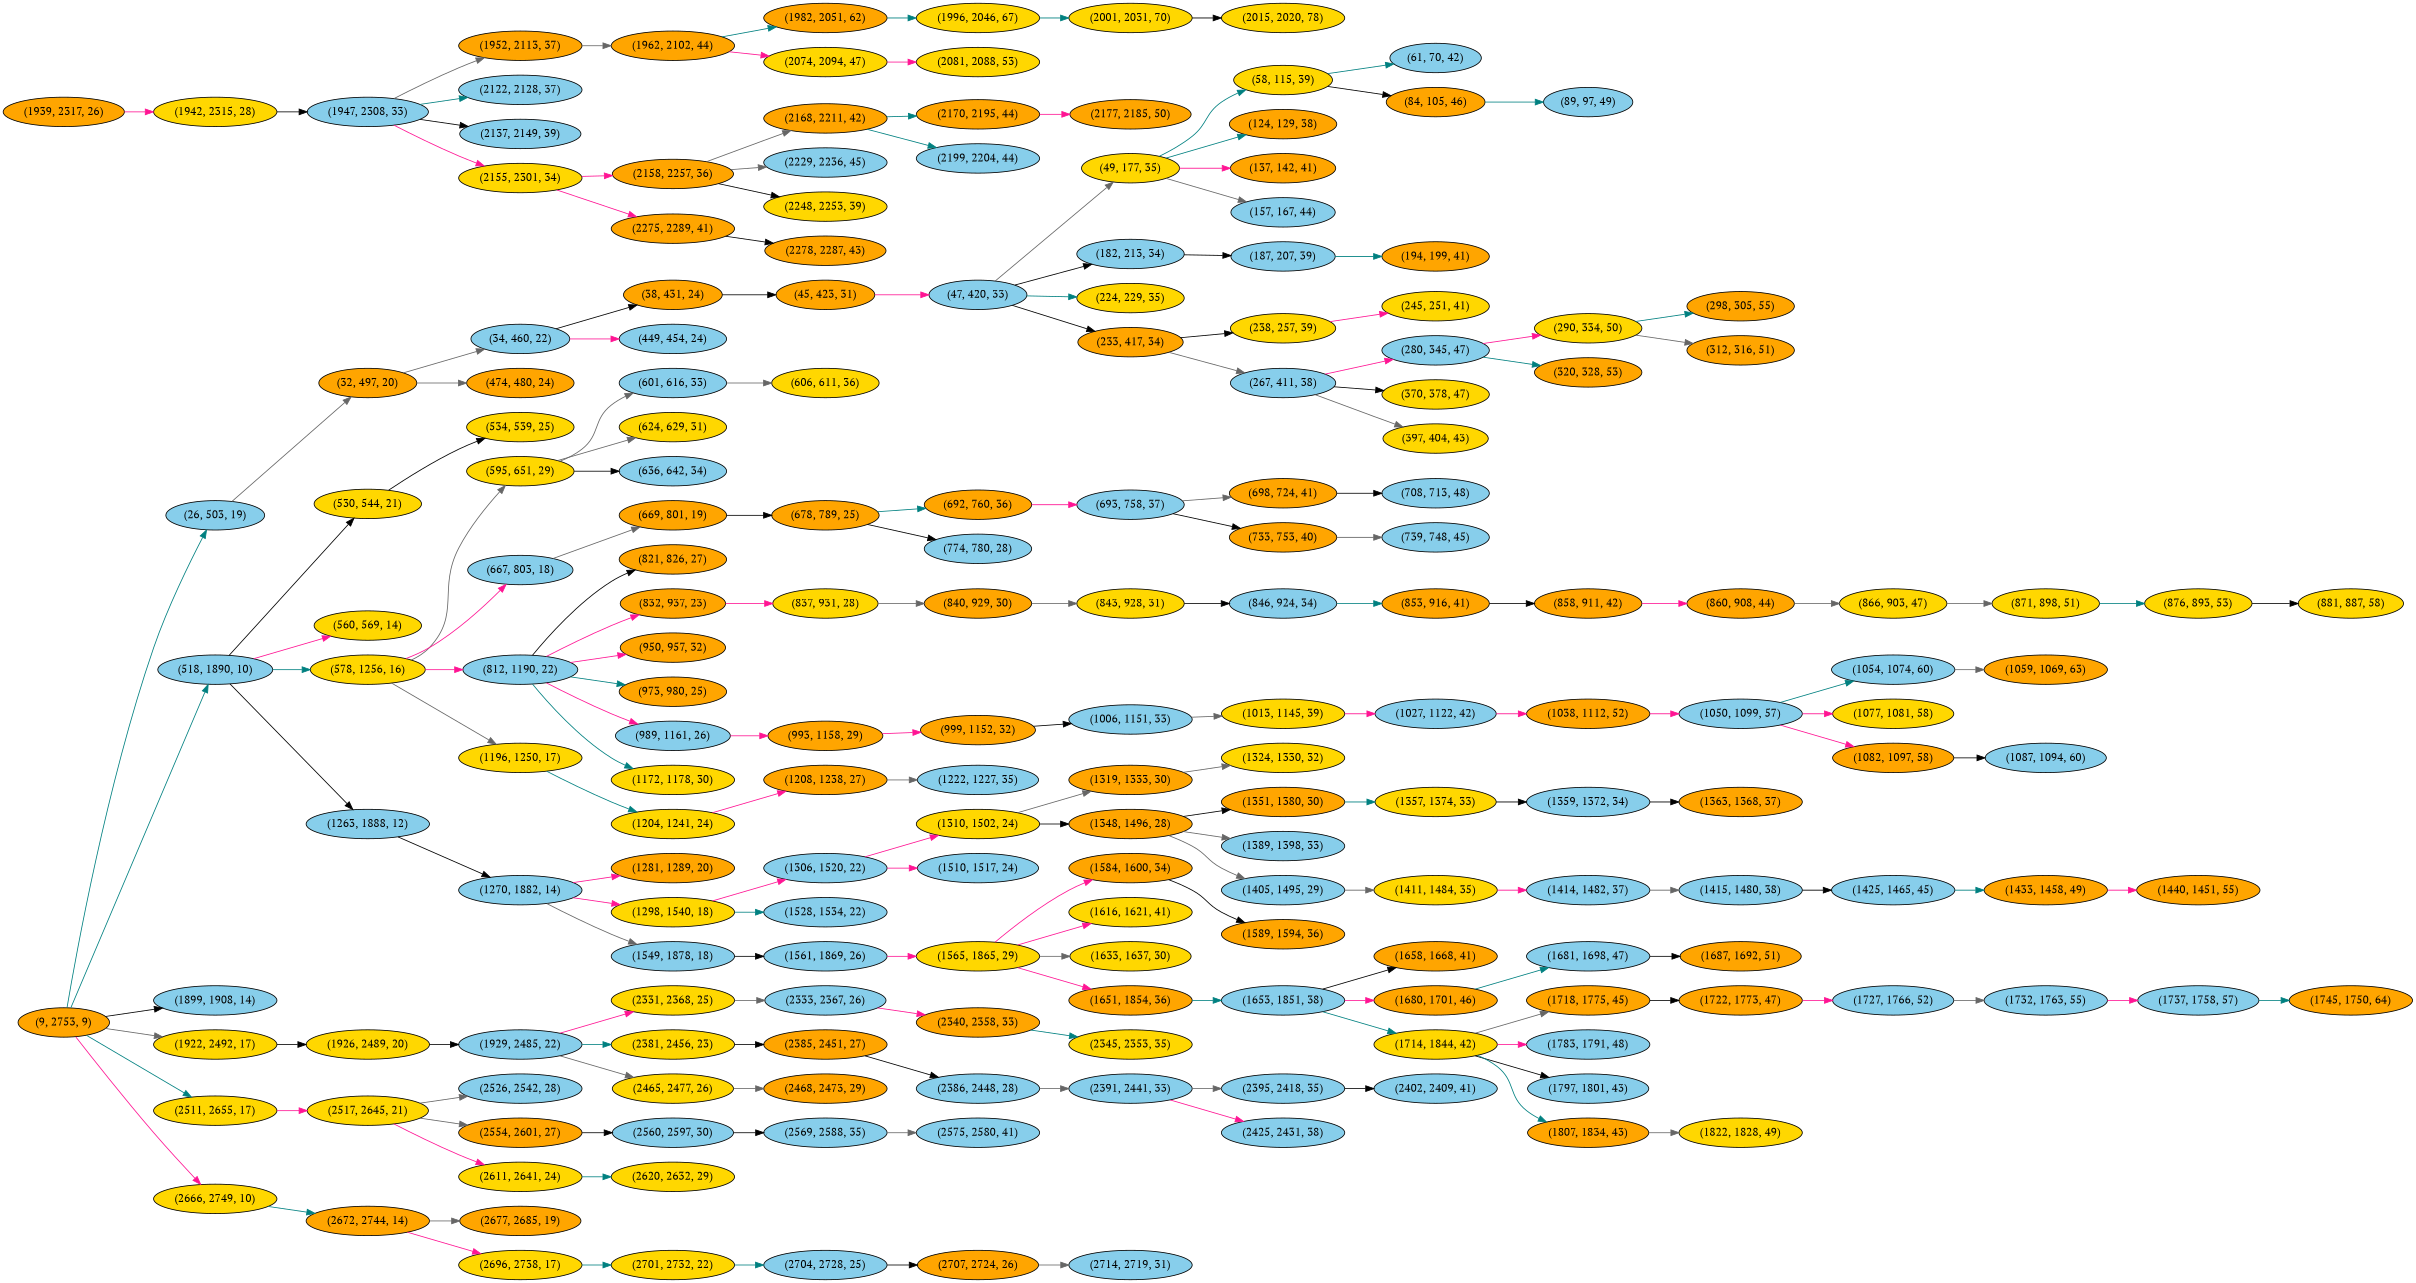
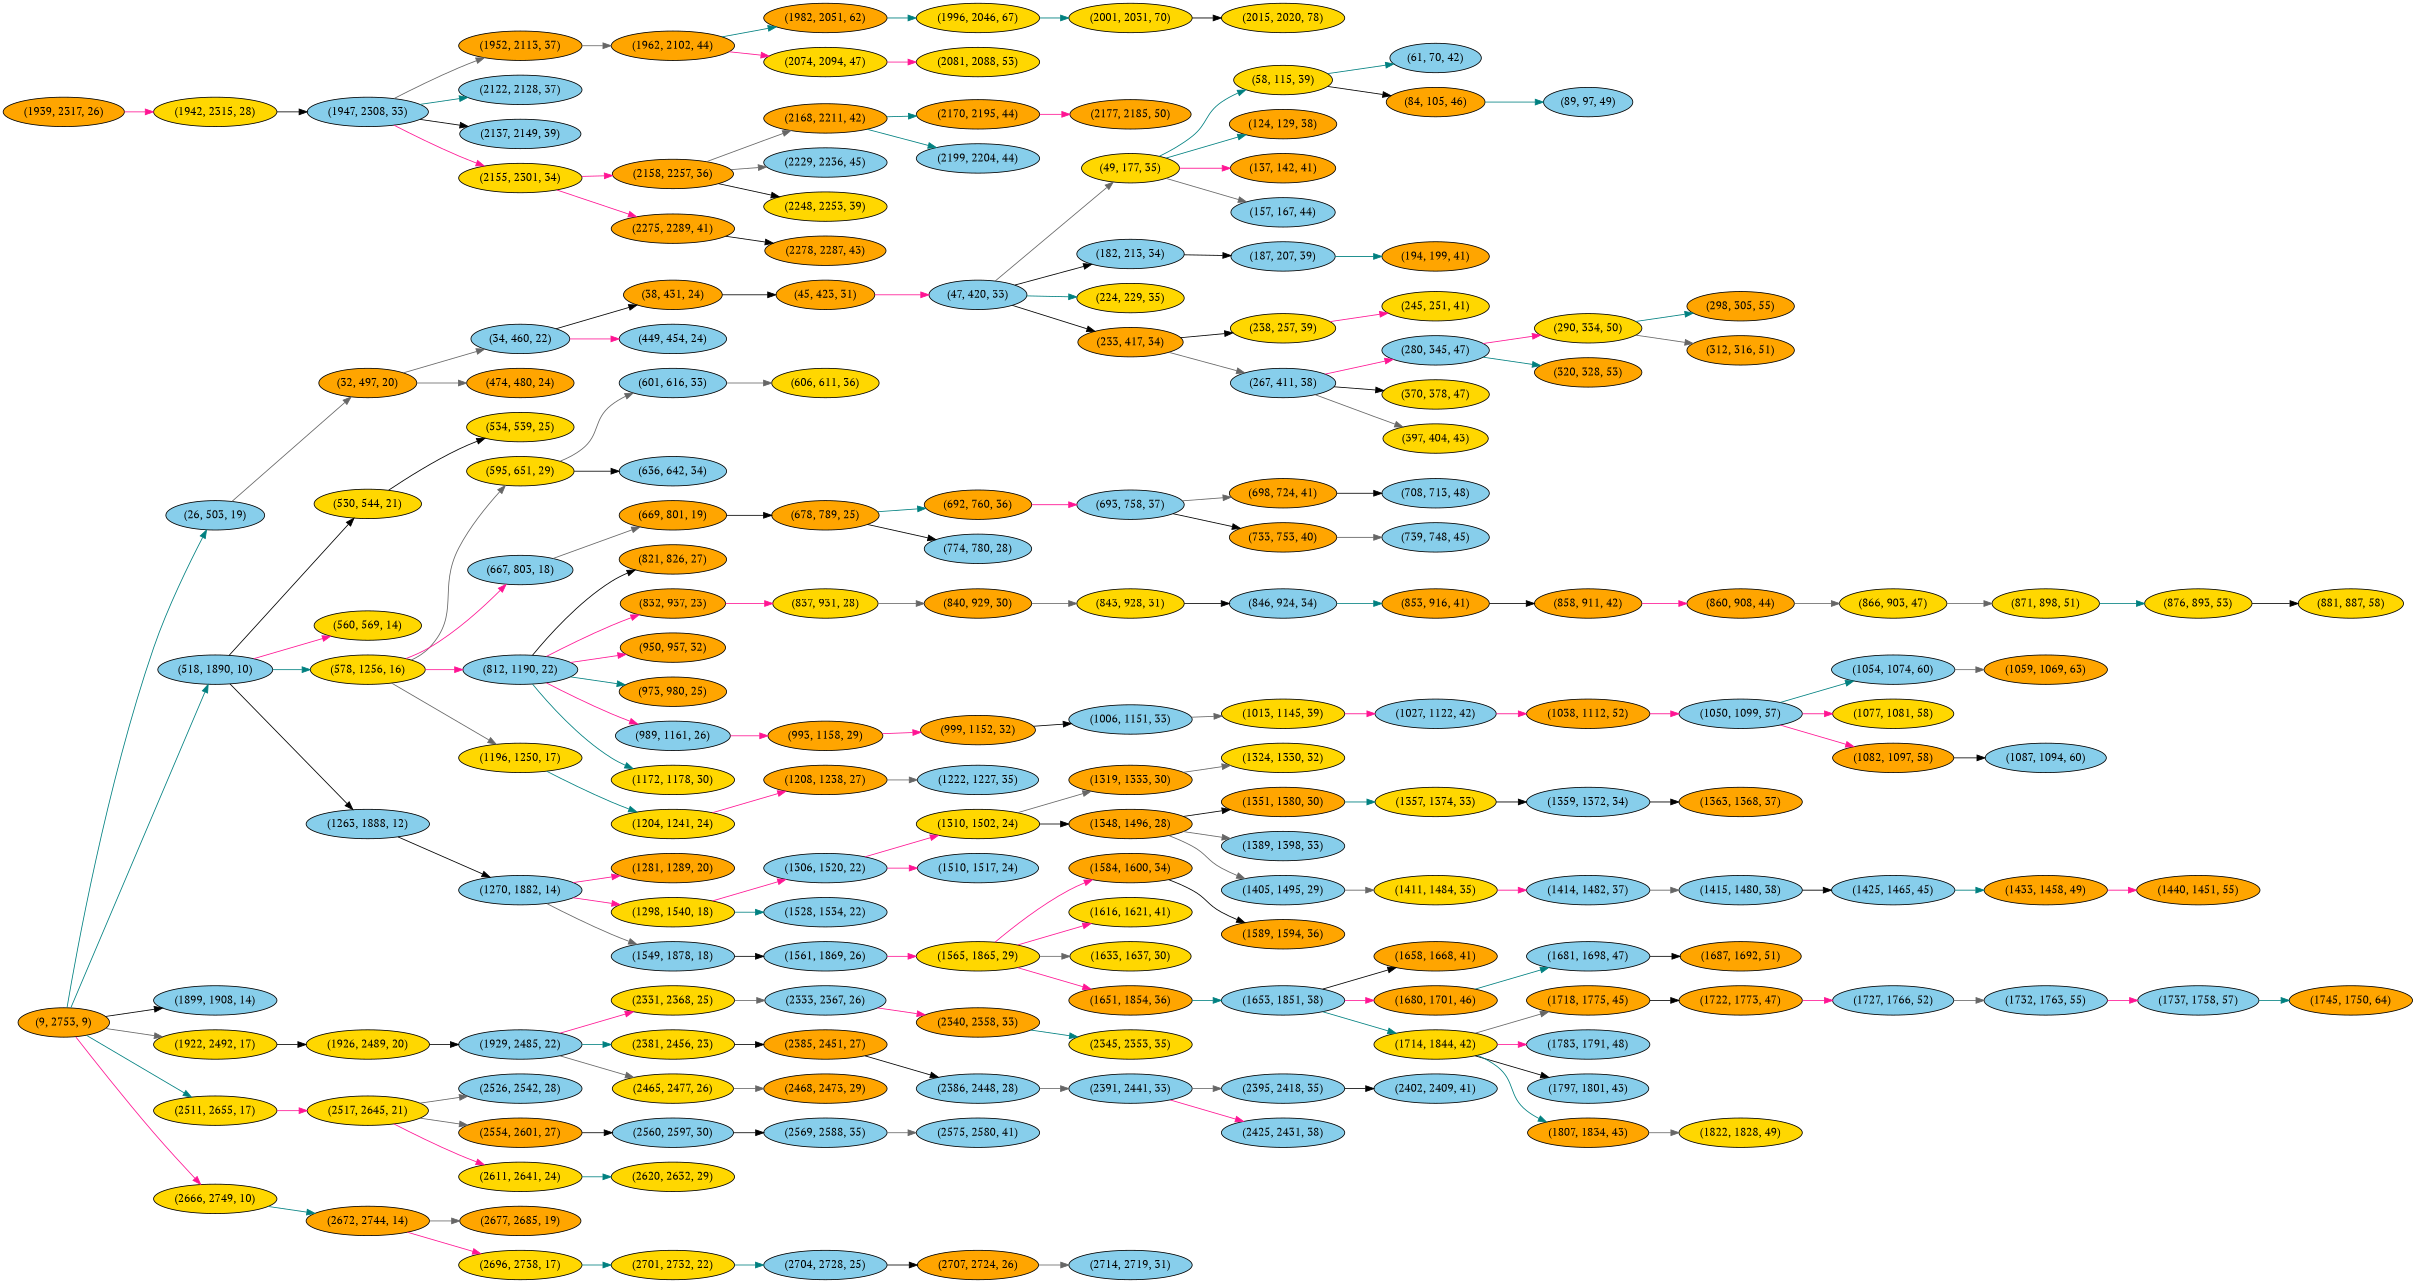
(673, 427) -> none
